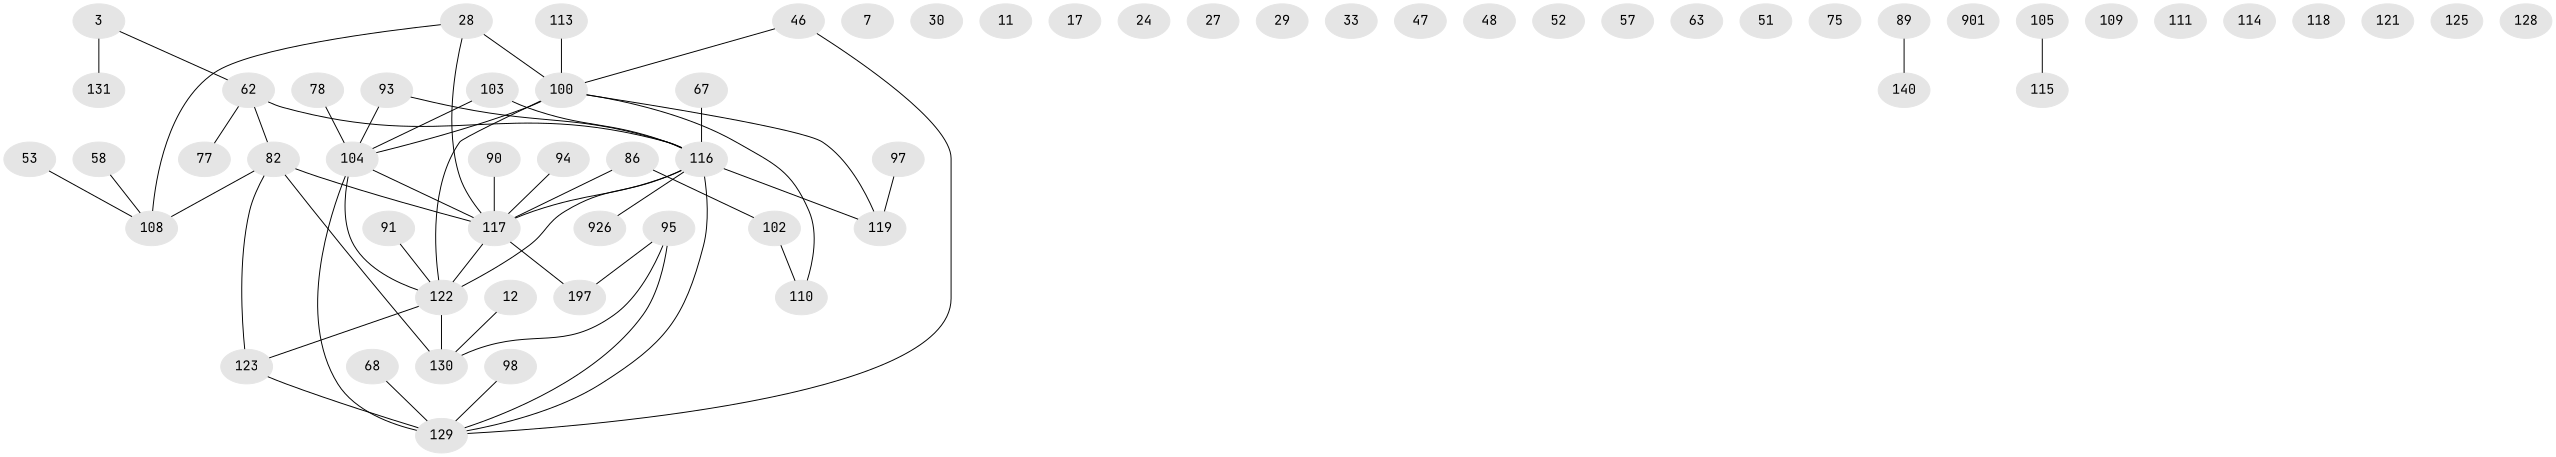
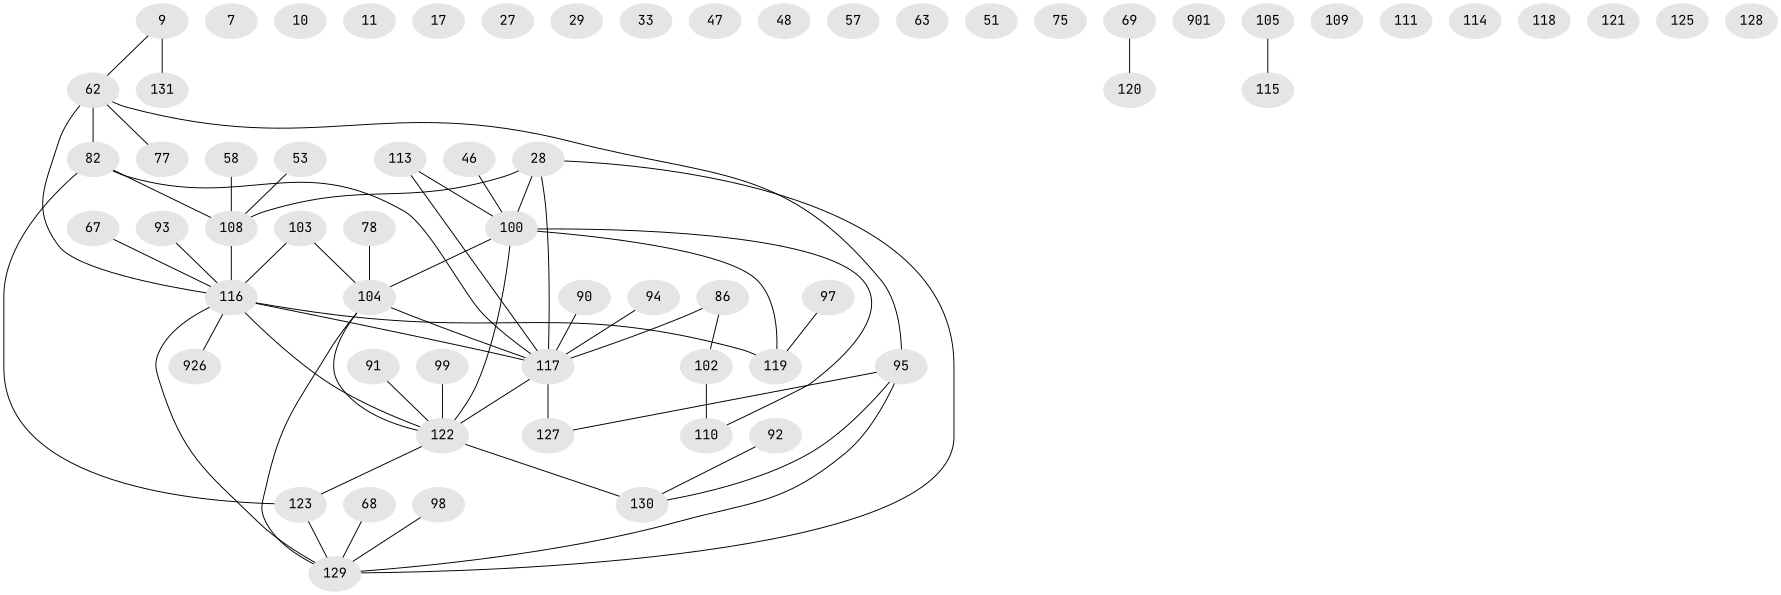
(99, 21) -> (162, 21)
(937, 21) -> (300, 21)
(1144, 21) -> none
(1559, 21) -> none
(1904, 21) -> (1130, 21)
(1904, 90) -> (1130, 90)
(367, 129) -> none
none -> (551, 138)
none -> (231, 263)
none -> (474, 263)
(356, 264) -> none
(511, 298) -> (775, 436)
(580, 298) -> (548, 436)
(884, 363) -> (936, 473)
none -> (442, 367)
